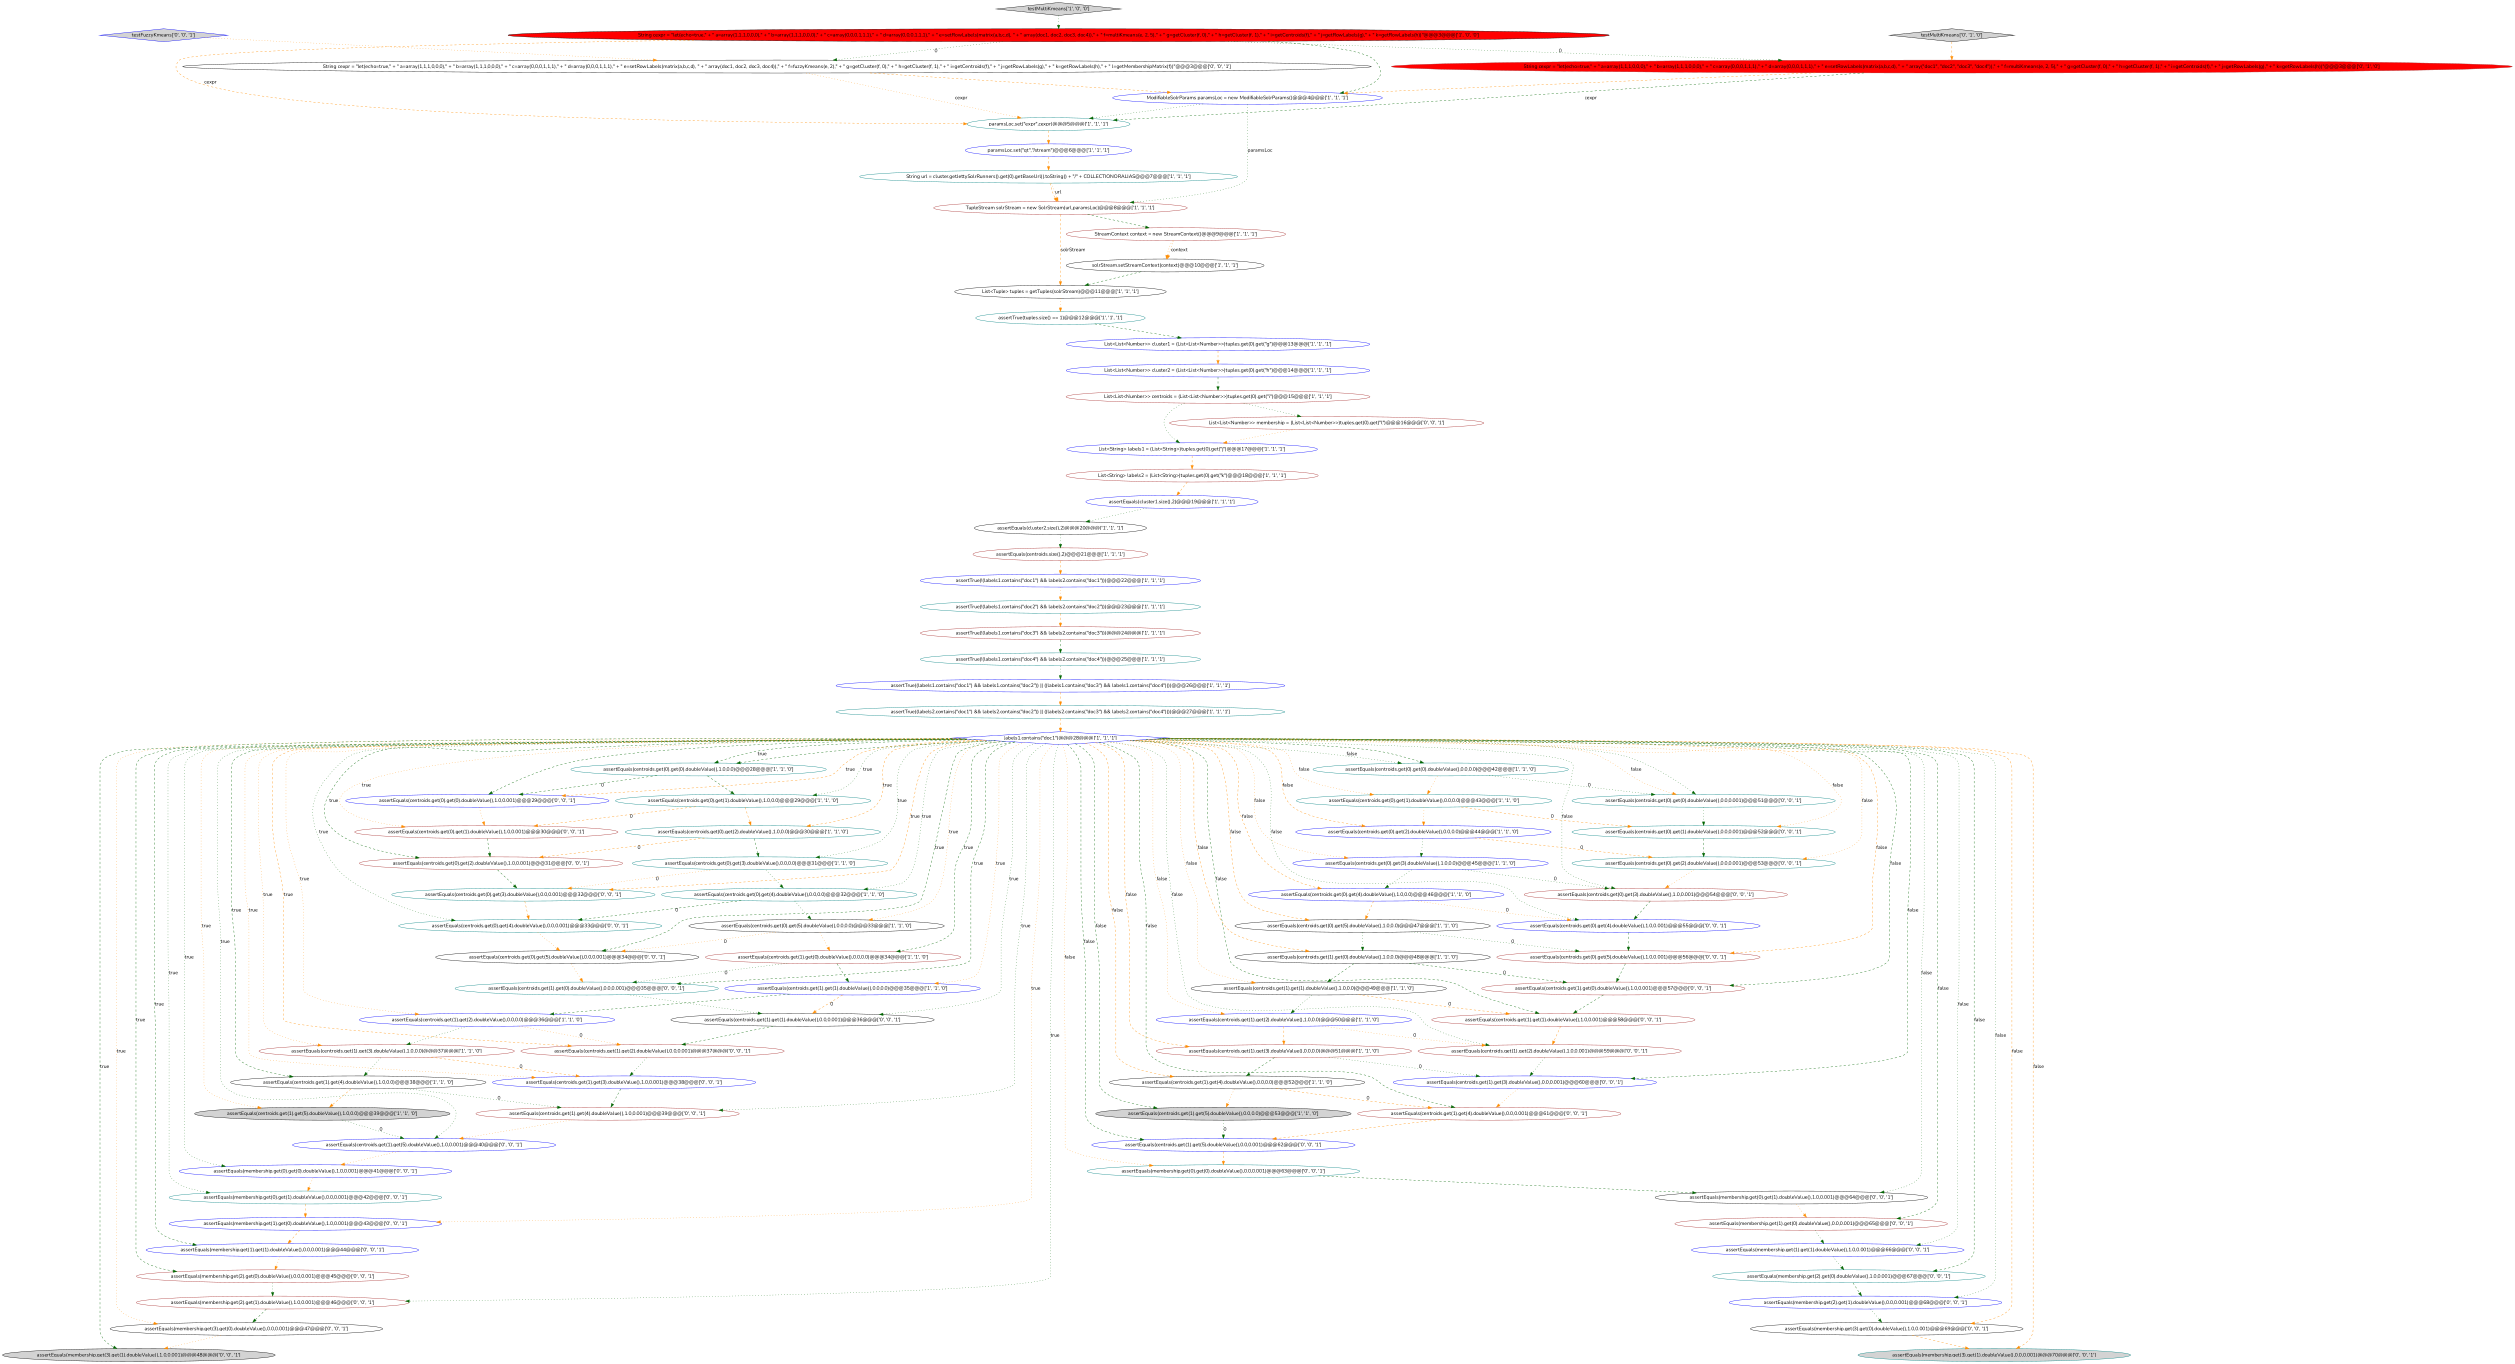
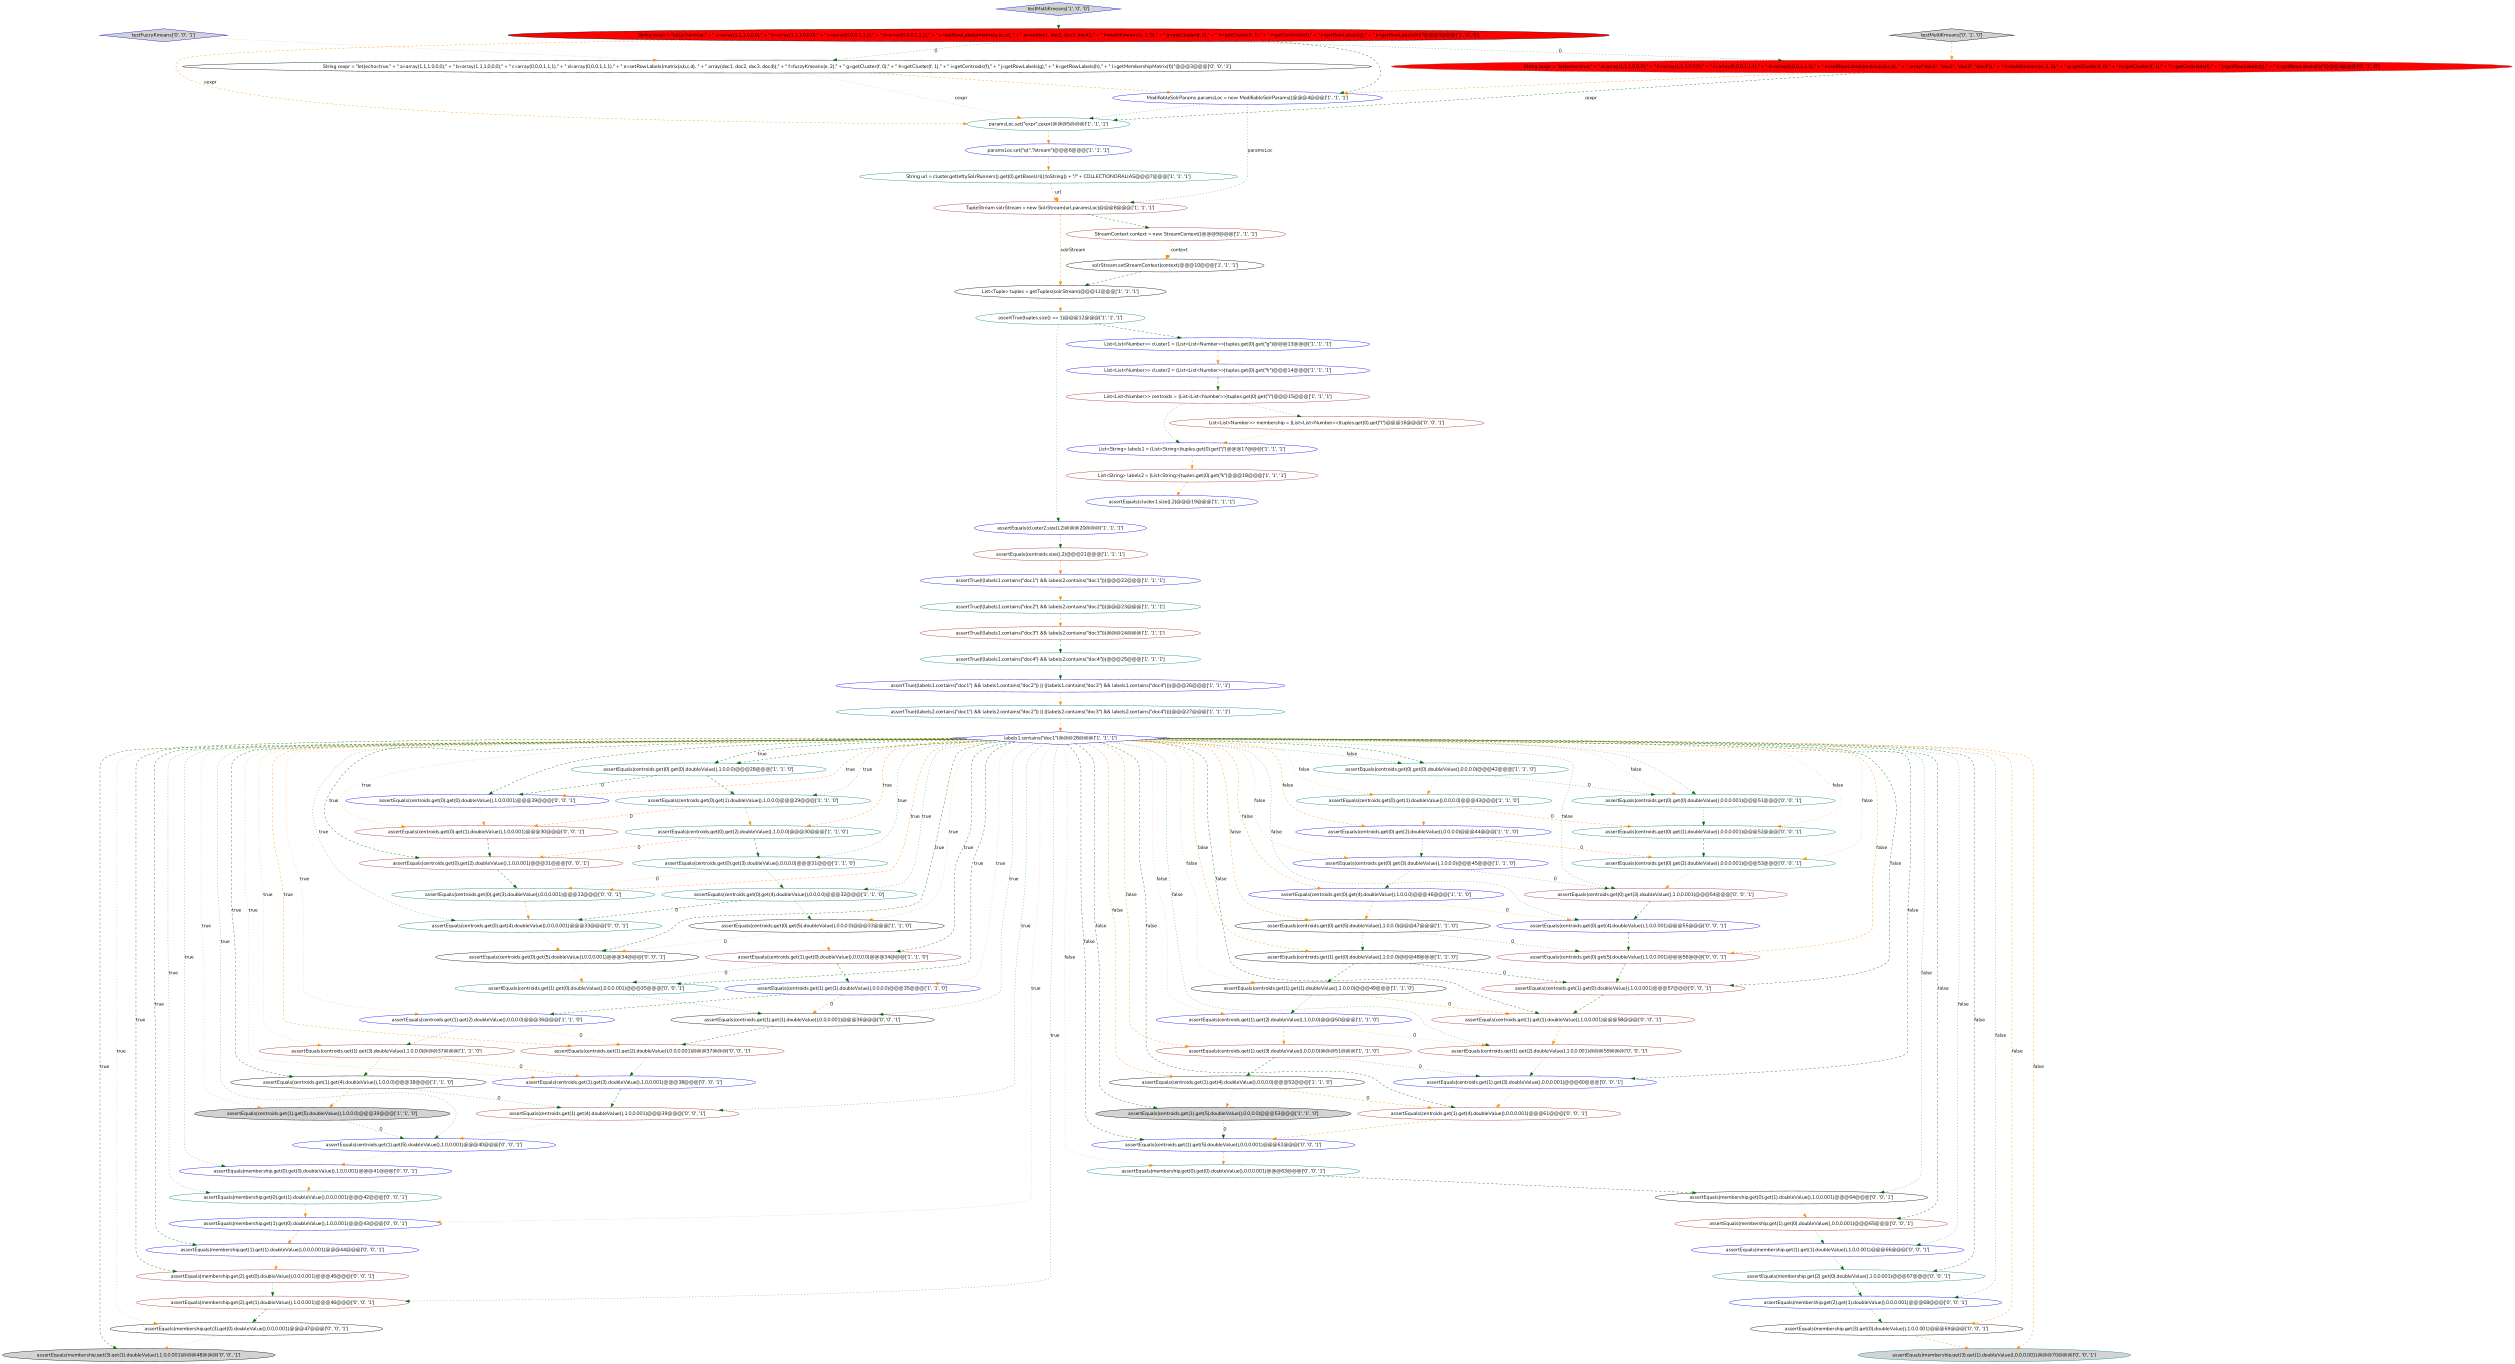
(1059, 9) -> (1059, 9)
(1118, 515) -> (1056, 421)
(1060, 528) -> (1060, 528)
